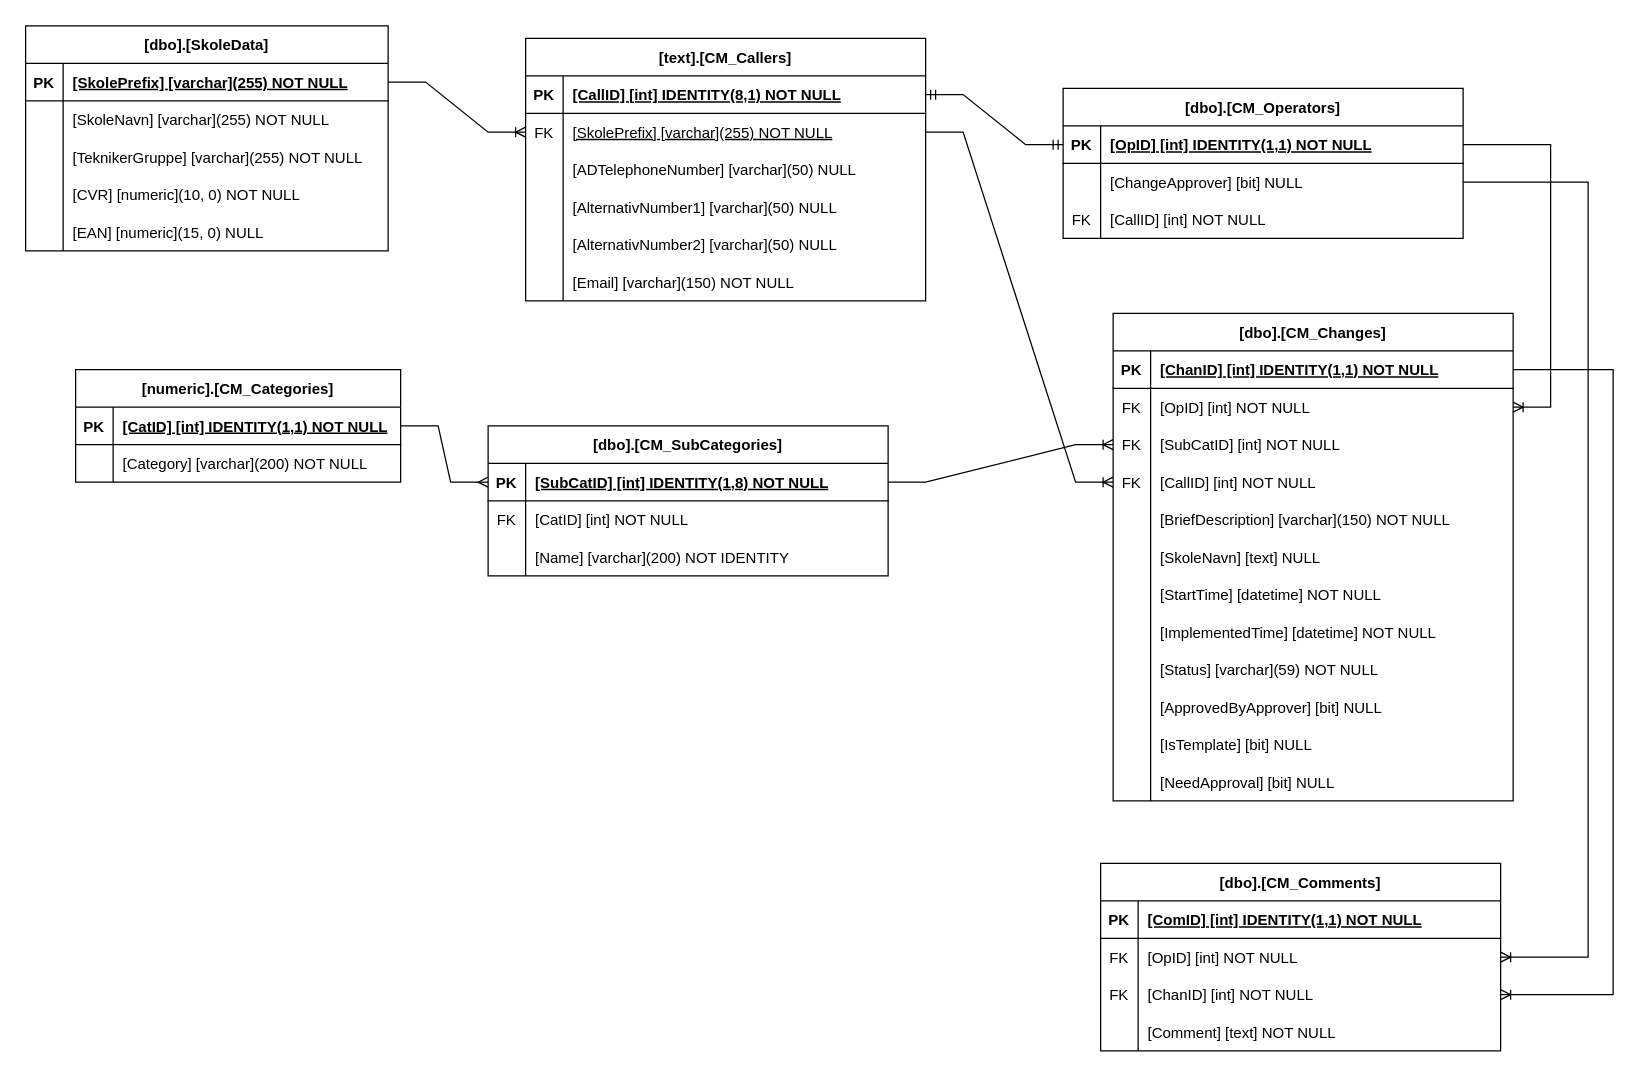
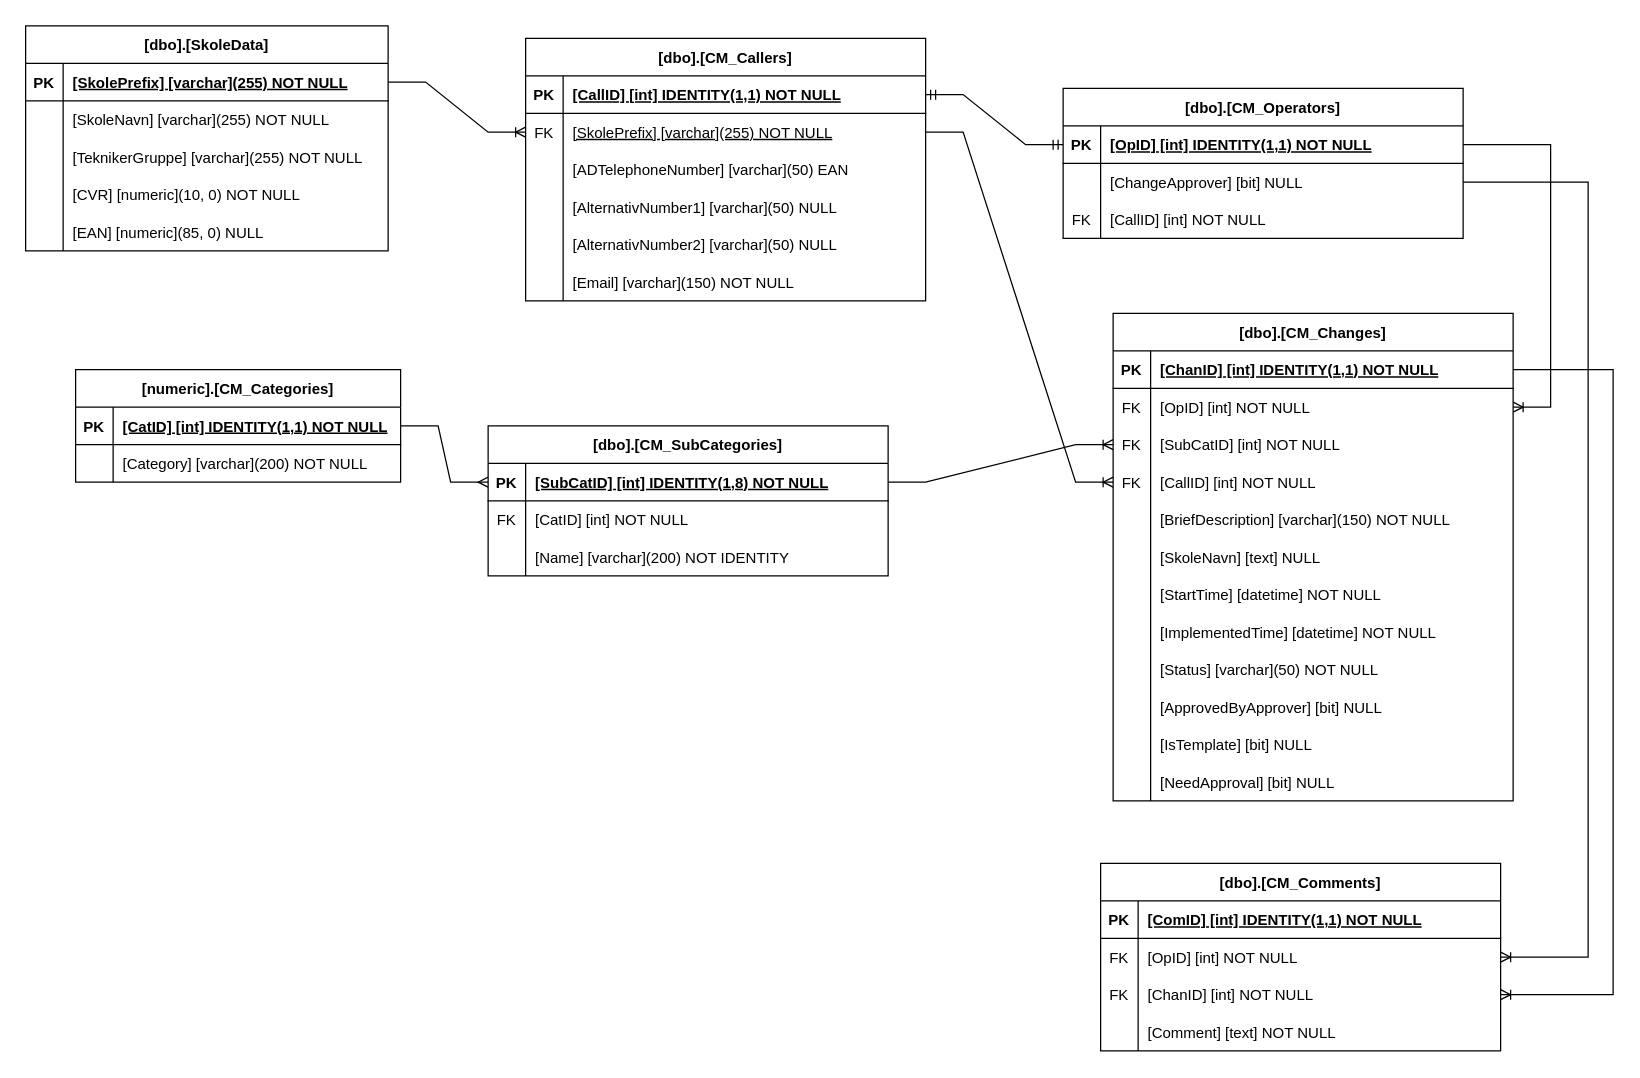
(725, 58) -> (725, 58)
(712, 95) -> (712, 95)
(726, 170) -> (722, 170)
(176, 233) -> (176, 233)
(1284, 670) -> (1284, 670)
